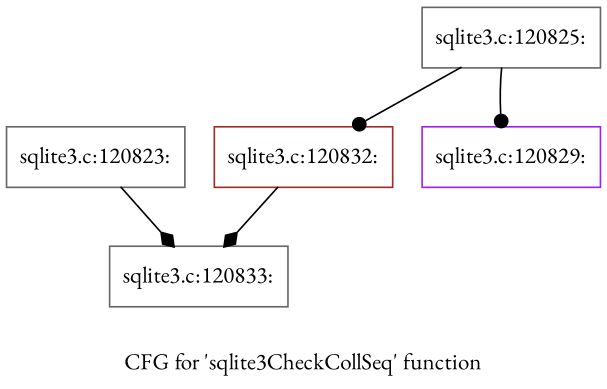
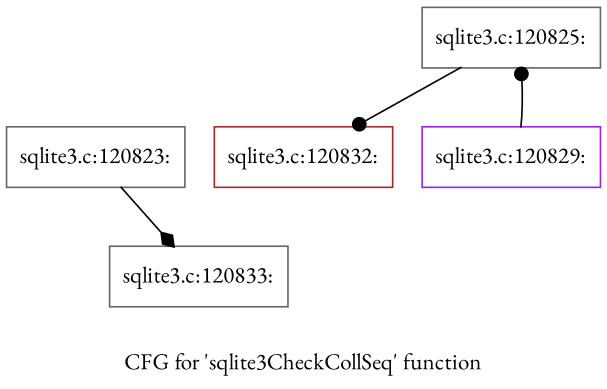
(500, 91) -> (522, 104)
(258, 209) -> none
